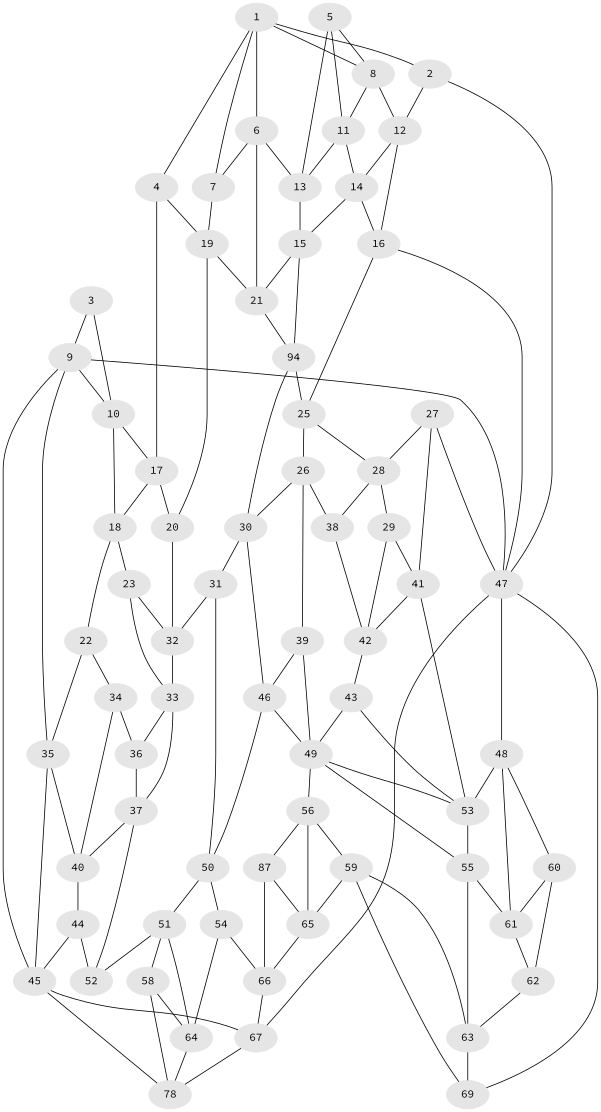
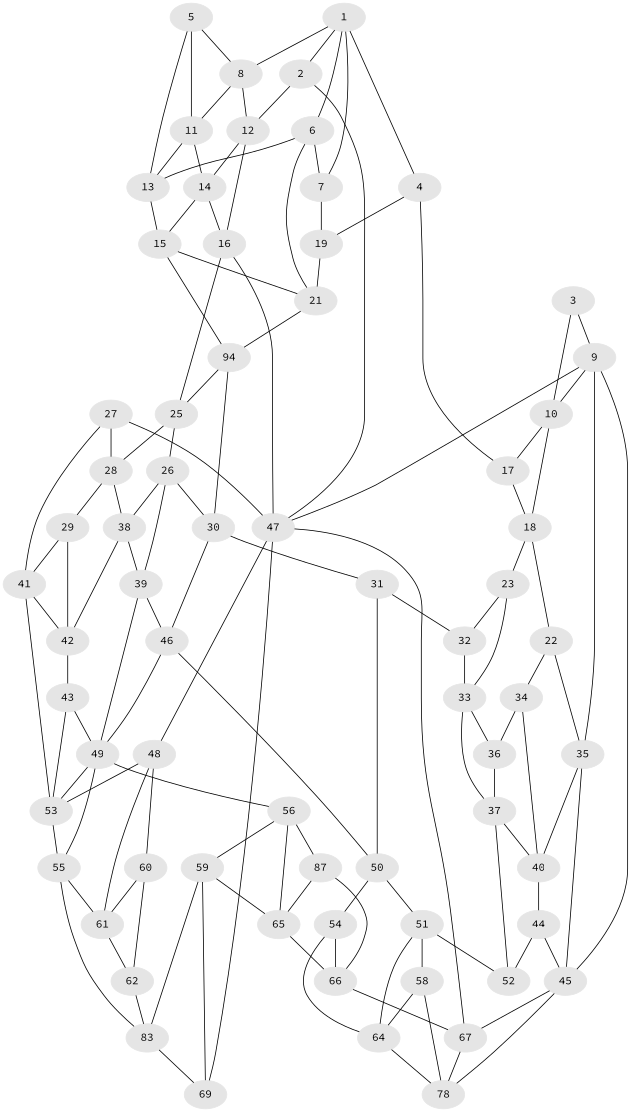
(172, 528) -> none
none -> (133, 556)
(468, 1038) -> (147, 1038)
